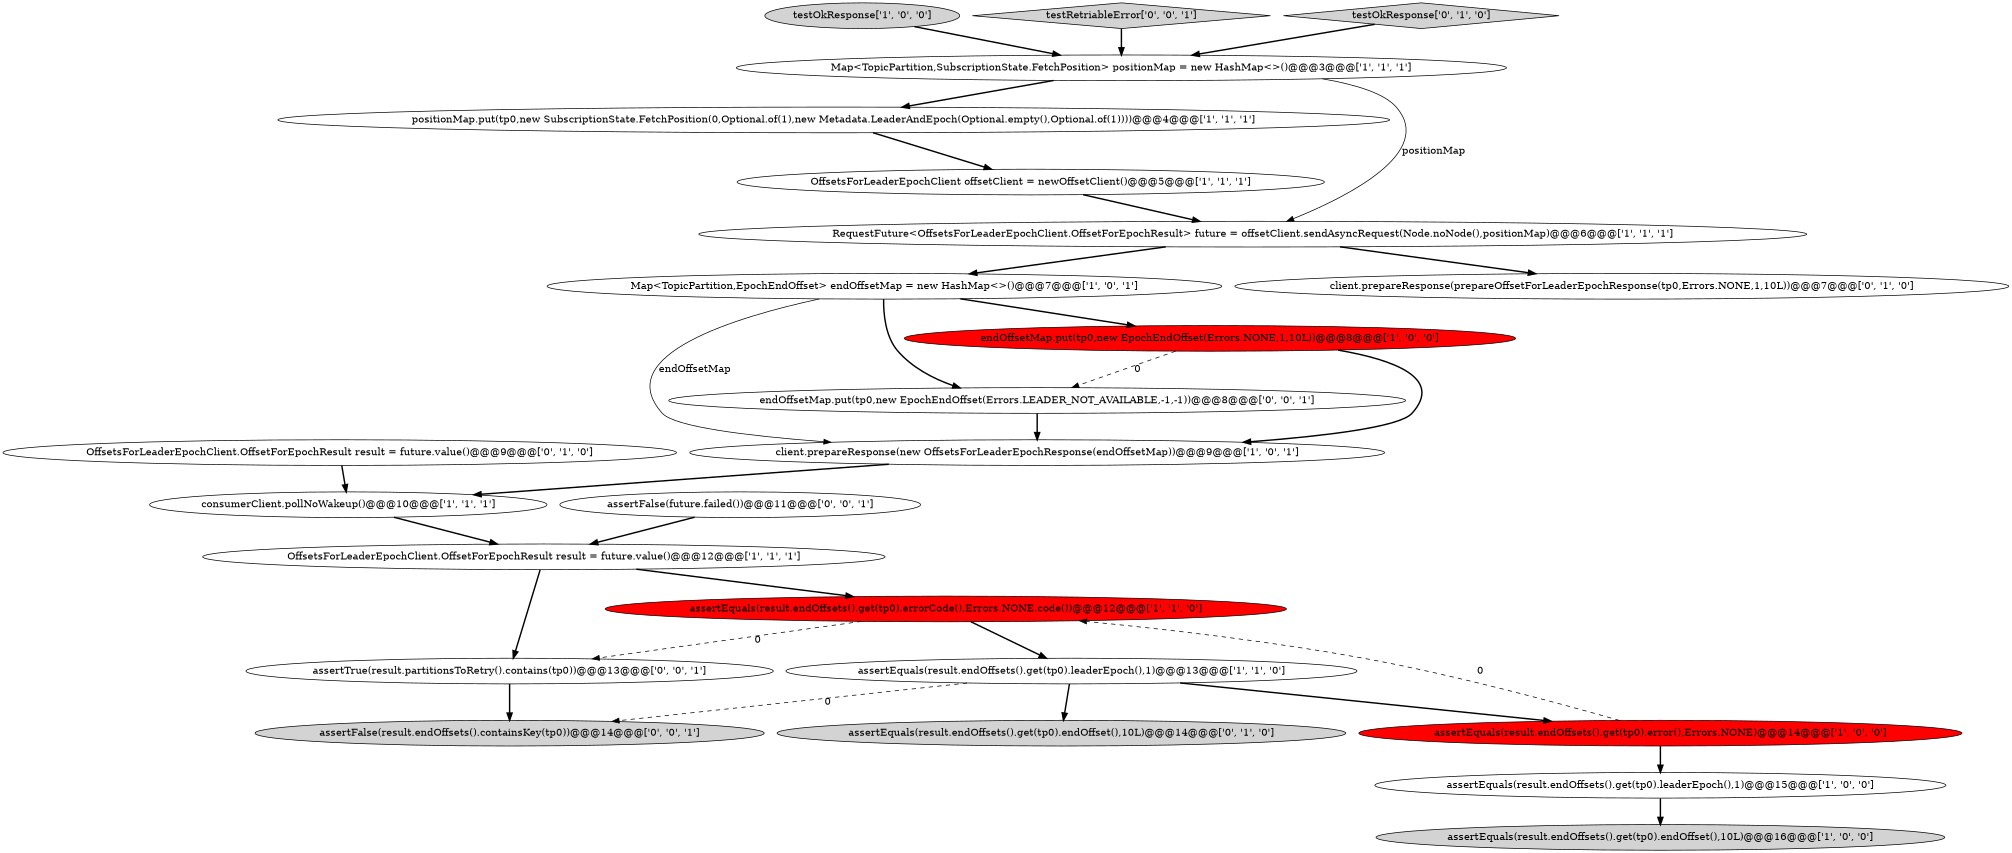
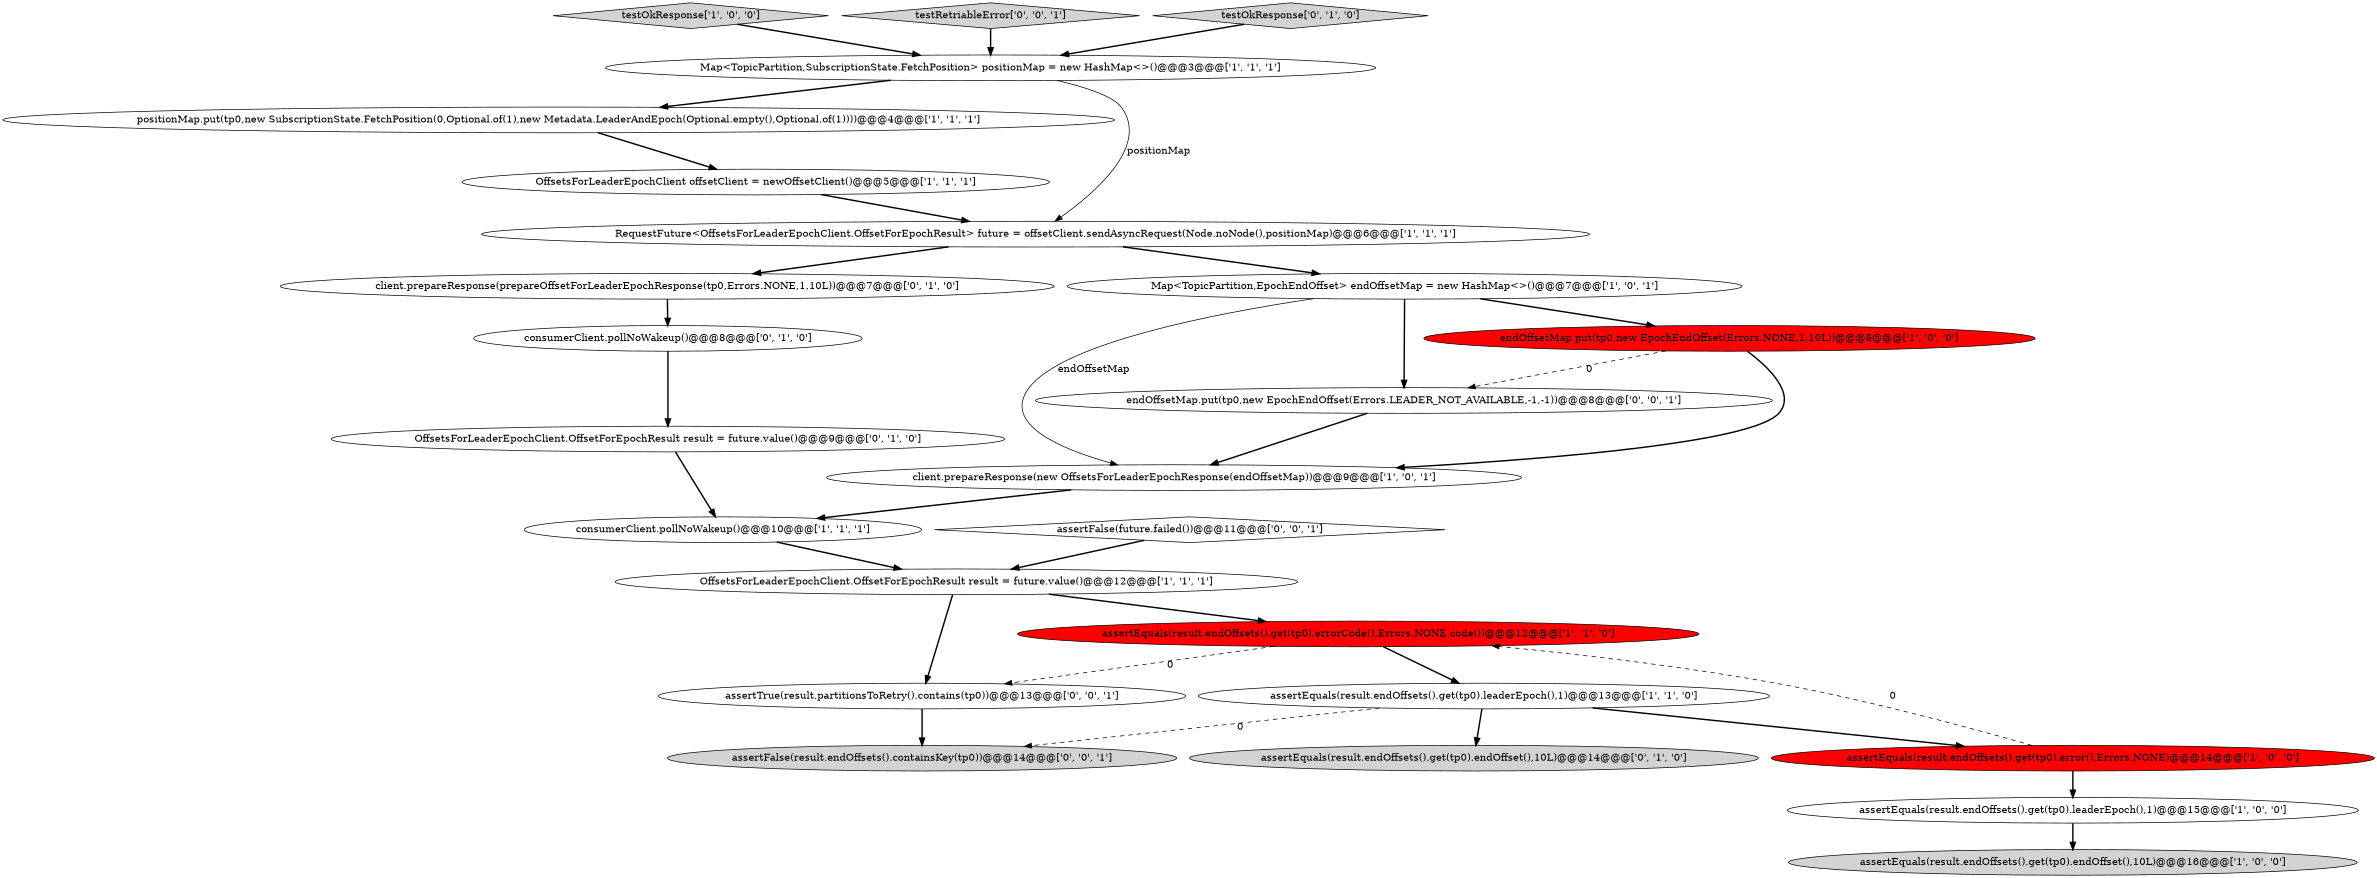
(862, 16) -> (691, 16)
none -> (668, 338)
(740, 505) -> (1190, 530)
